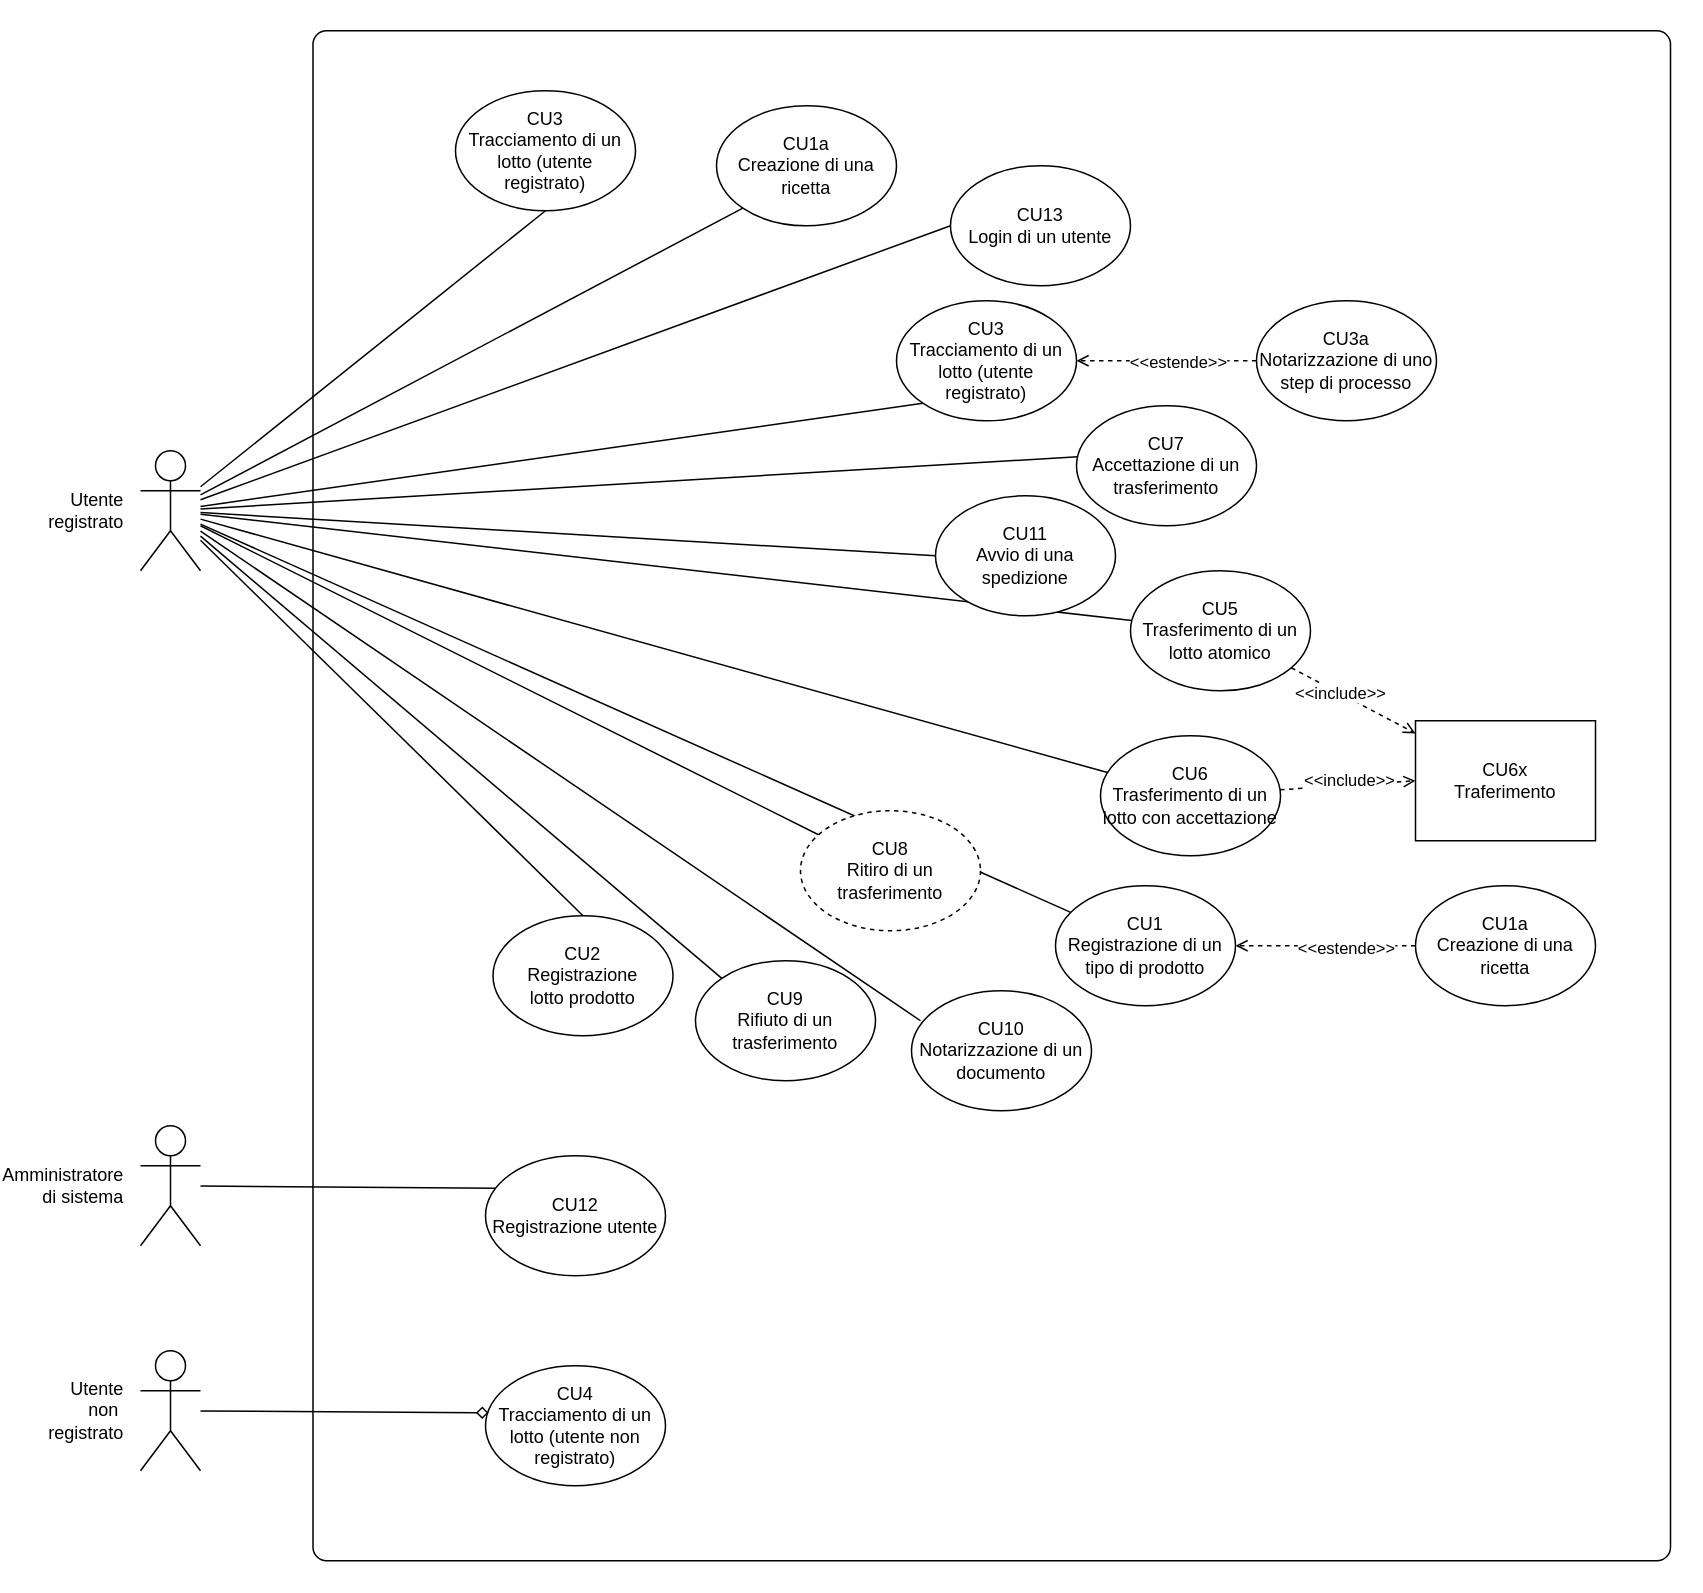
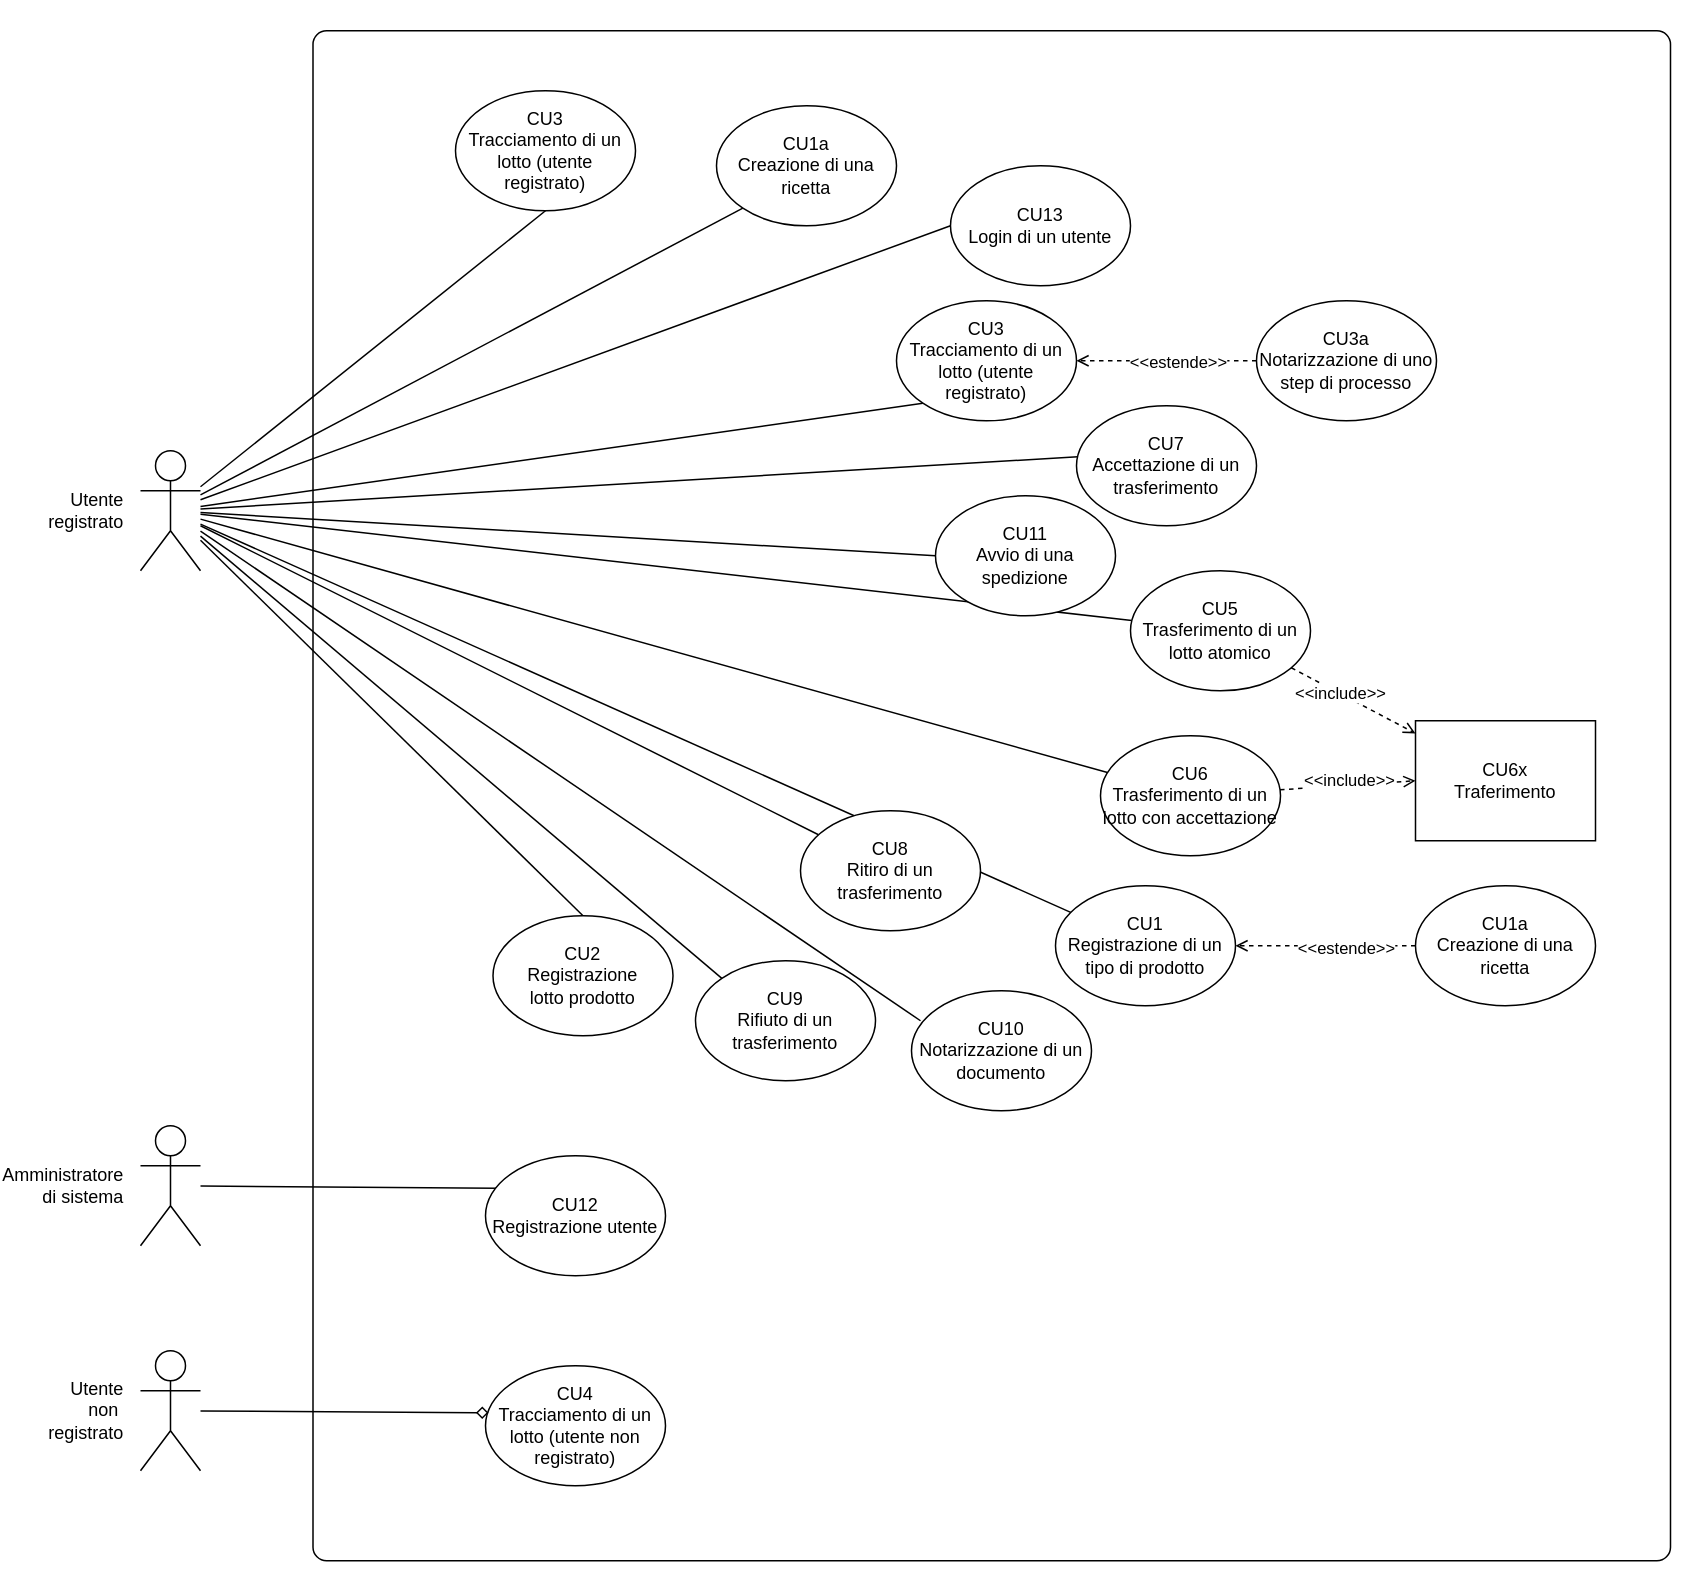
(890, 871) -> (890, 871)
